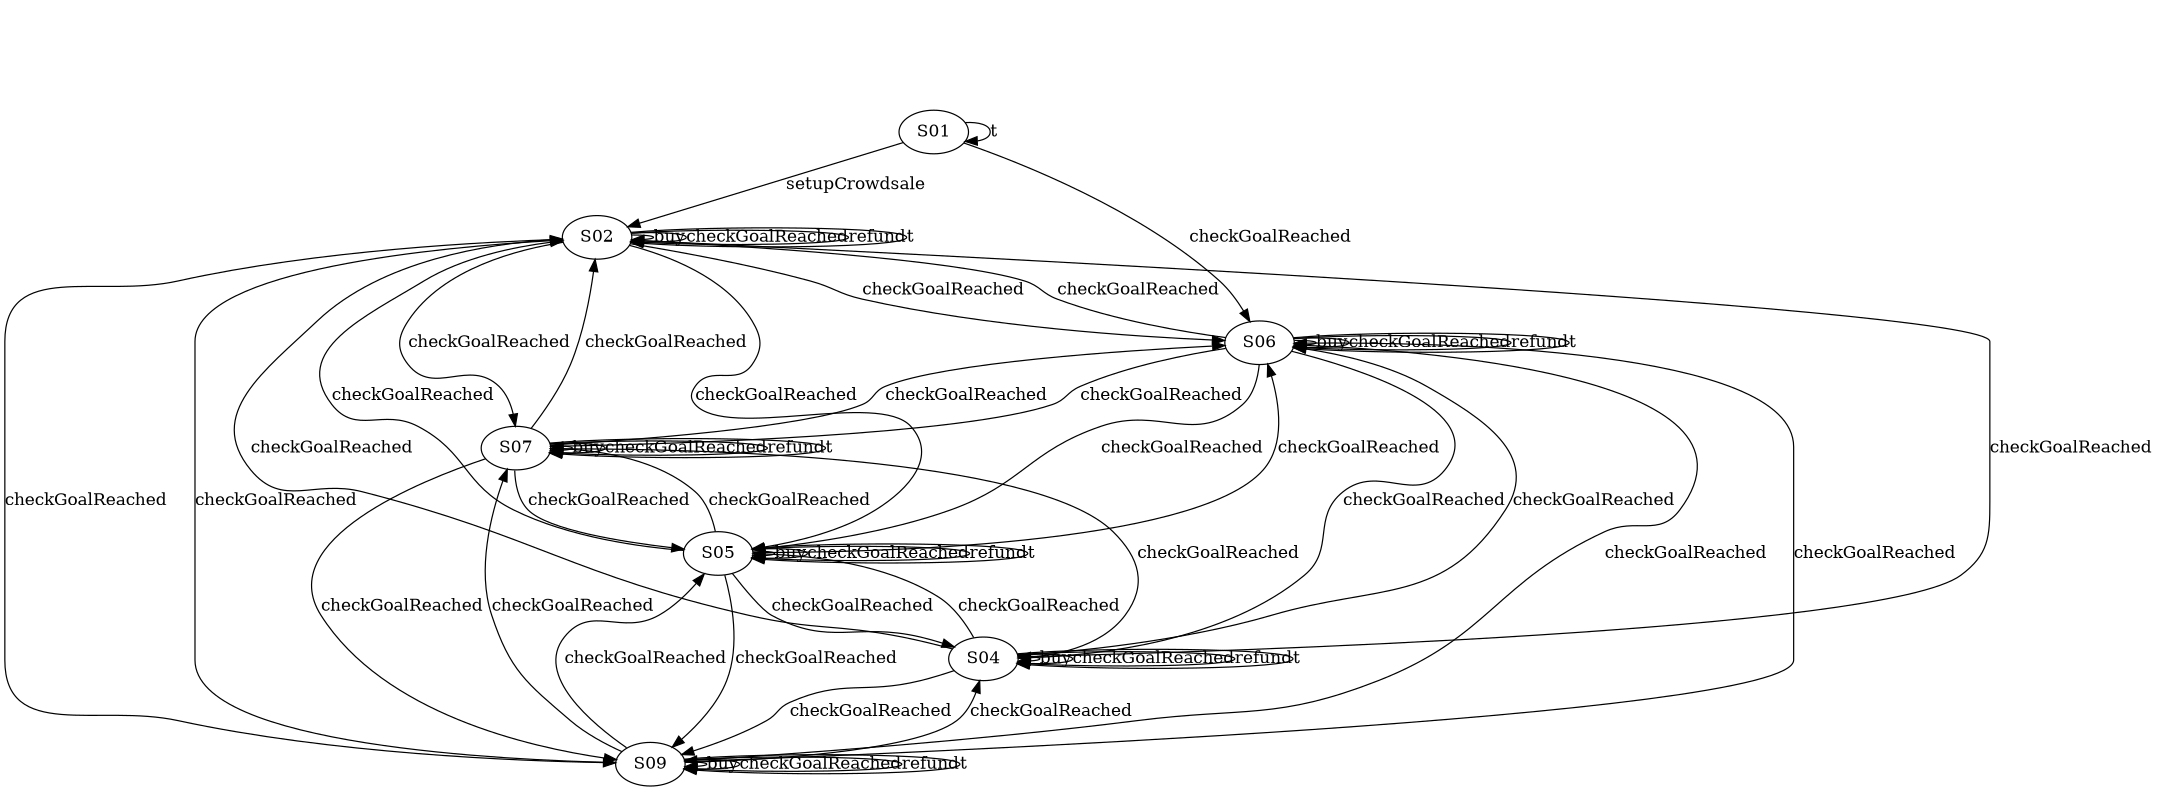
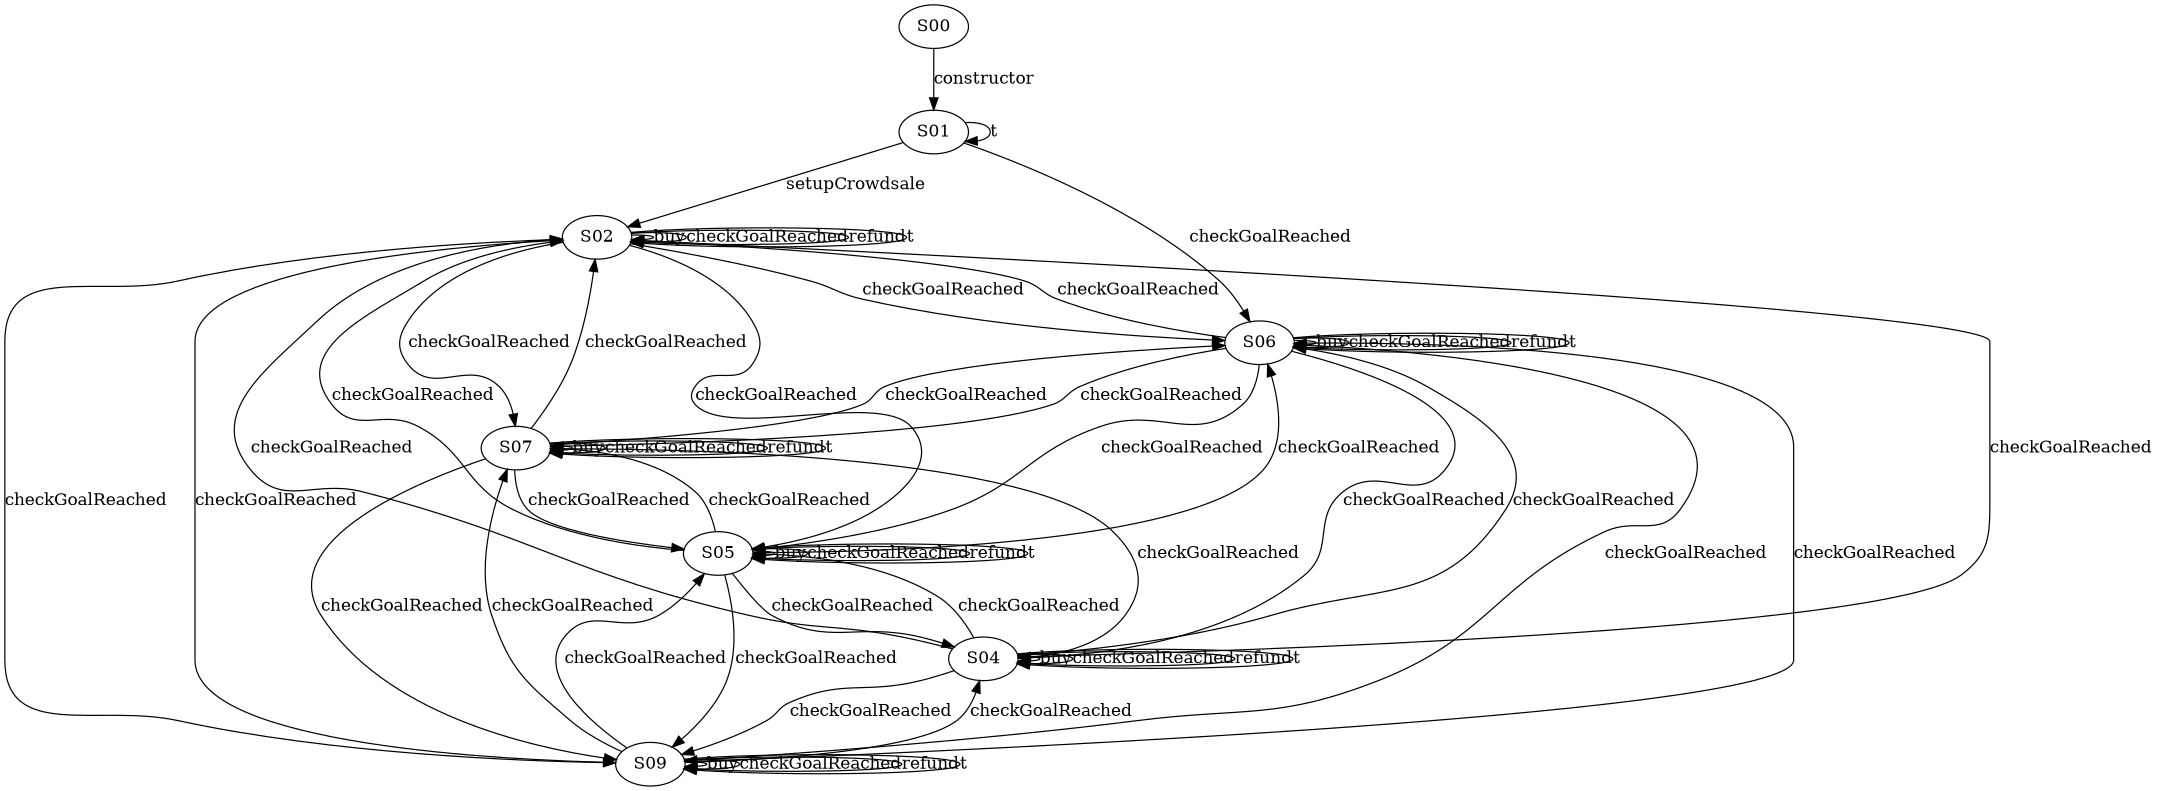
none -> (934, 27)
